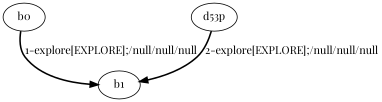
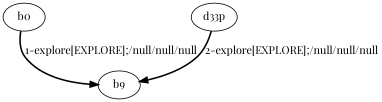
(214, 17) -> (214, 17)
(119, 85) -> (119, 85)
